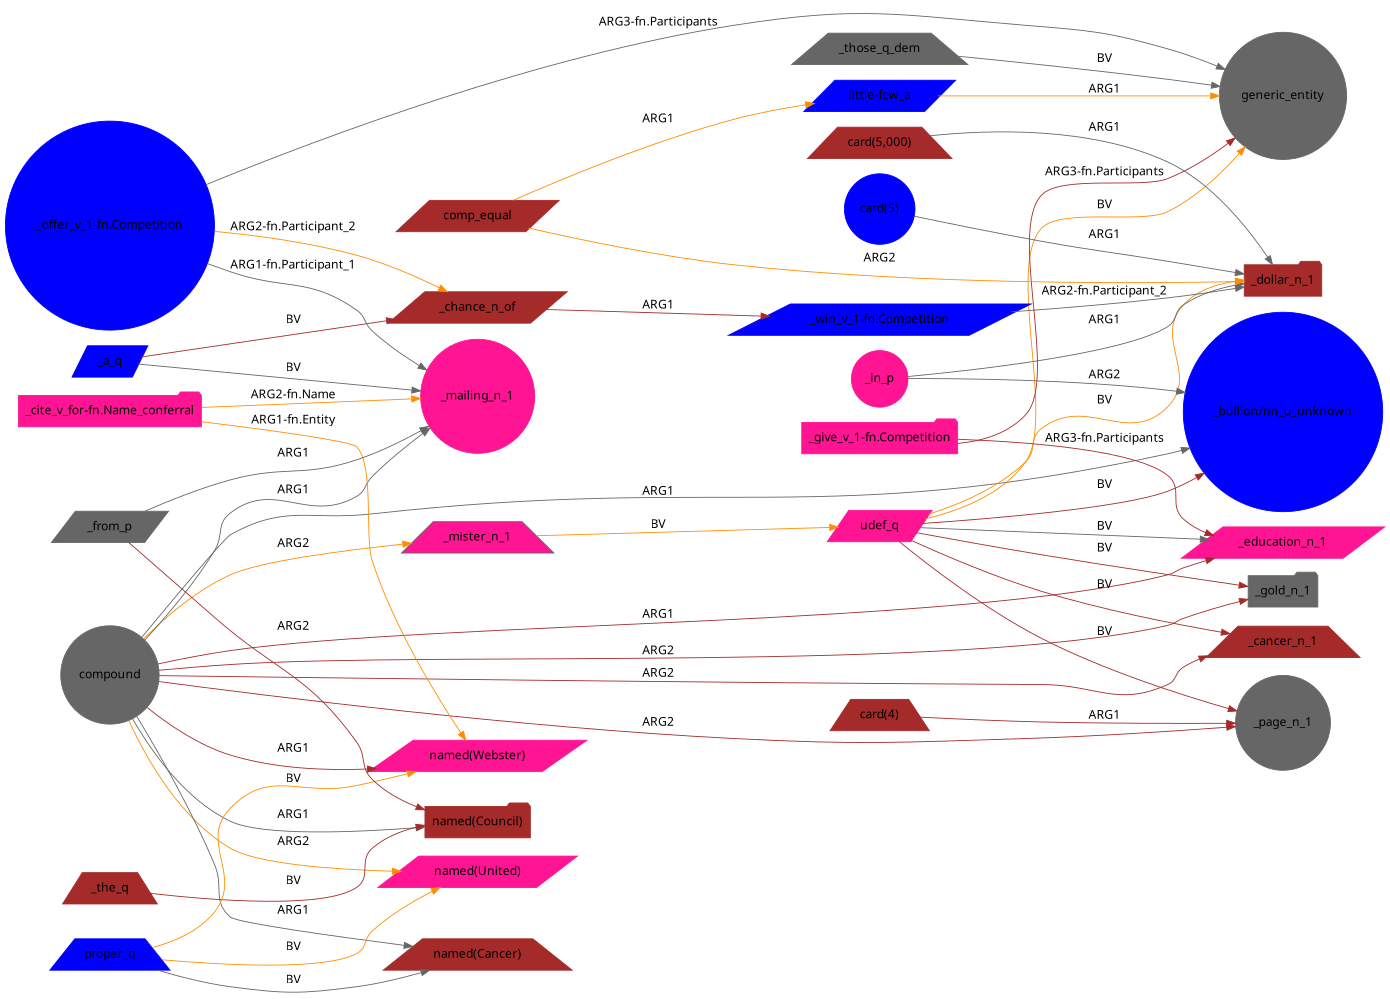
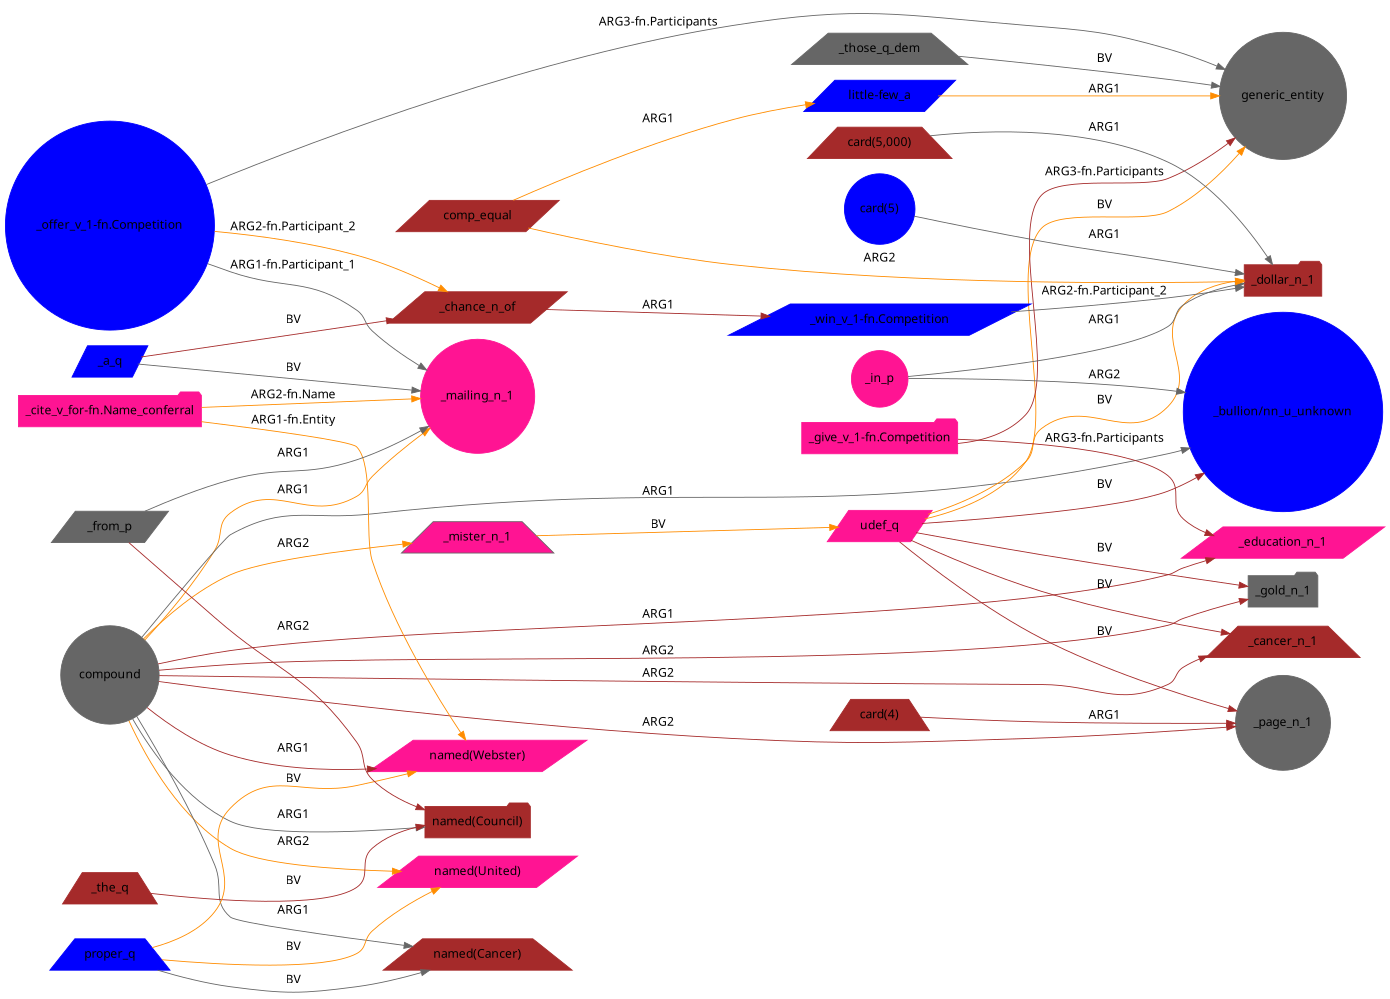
(261, 500) -> (261, 500)
(1060, 533) -> none
